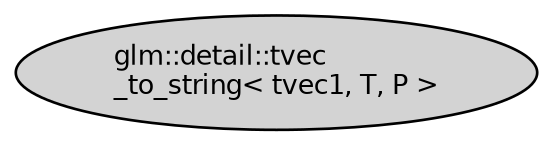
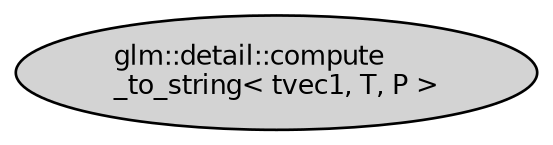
(277, 73) -> (277, 73)
